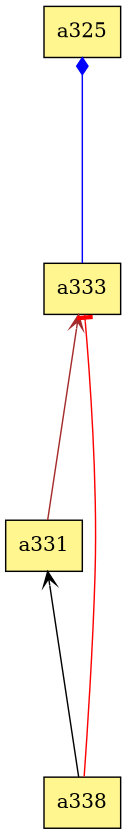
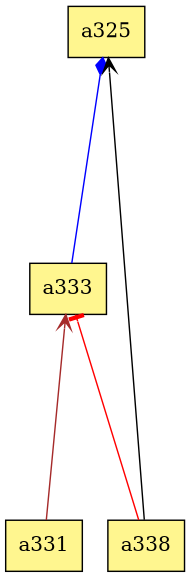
(64, 681) -> (127, 296)
